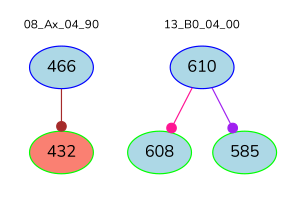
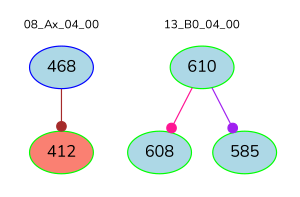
(61, 25) -> (61, 25)
(61, 67) -> (61, 67)
(202, 67) -> (202, 67)
(61, 152) -> (61, 152)
